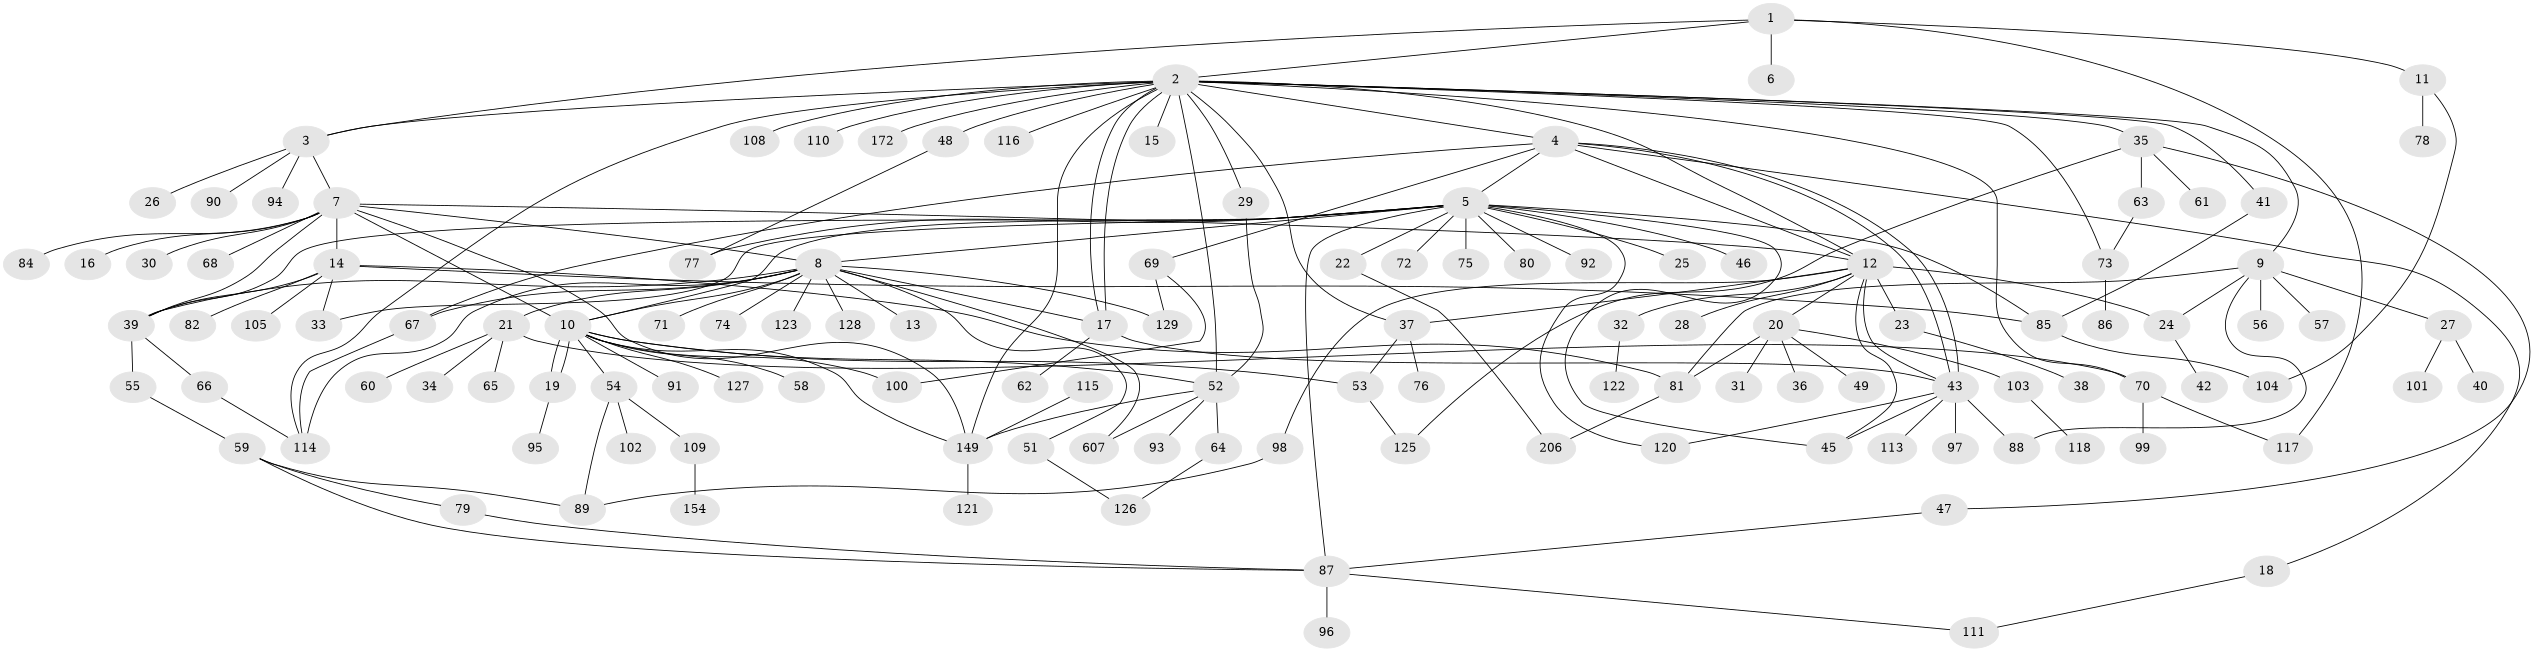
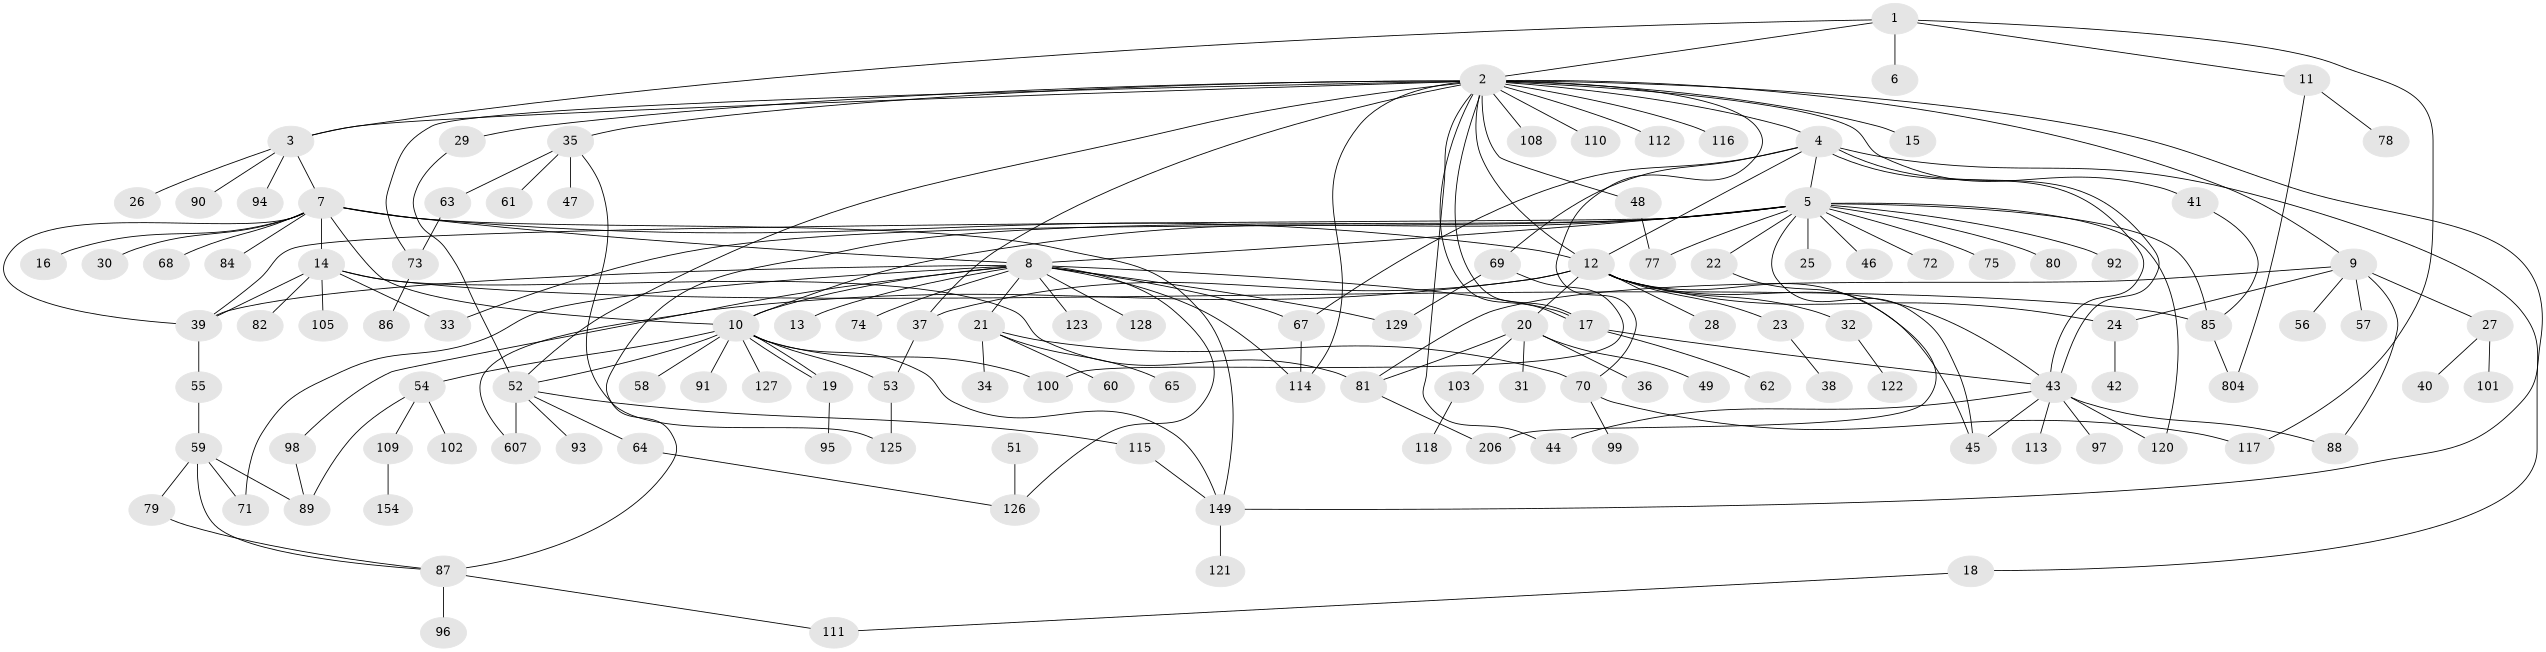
(883, 142) -> (1660, 142)
(1031, 350) -> (1211, 388)
(205, 387) -> none
(1422, 387) -> none
(2268, 387) -> (2234, 387)
(1089, 410) -> (813, 417)
none -> (1554, 449)
none -> (222, 479)
(1636, 541) -> none
